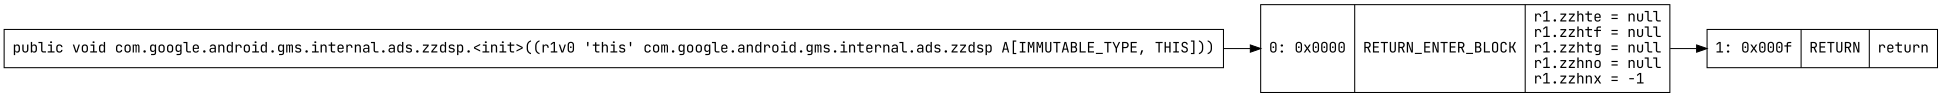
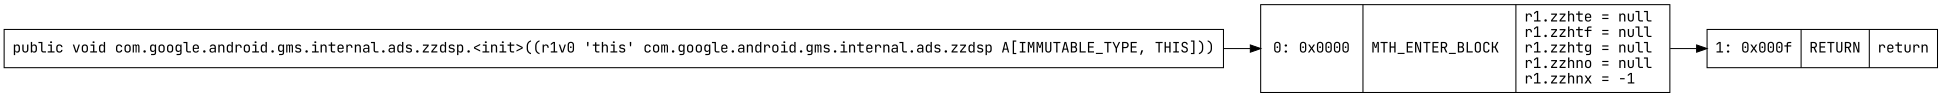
(1440, 48) -> (1435, 48)
